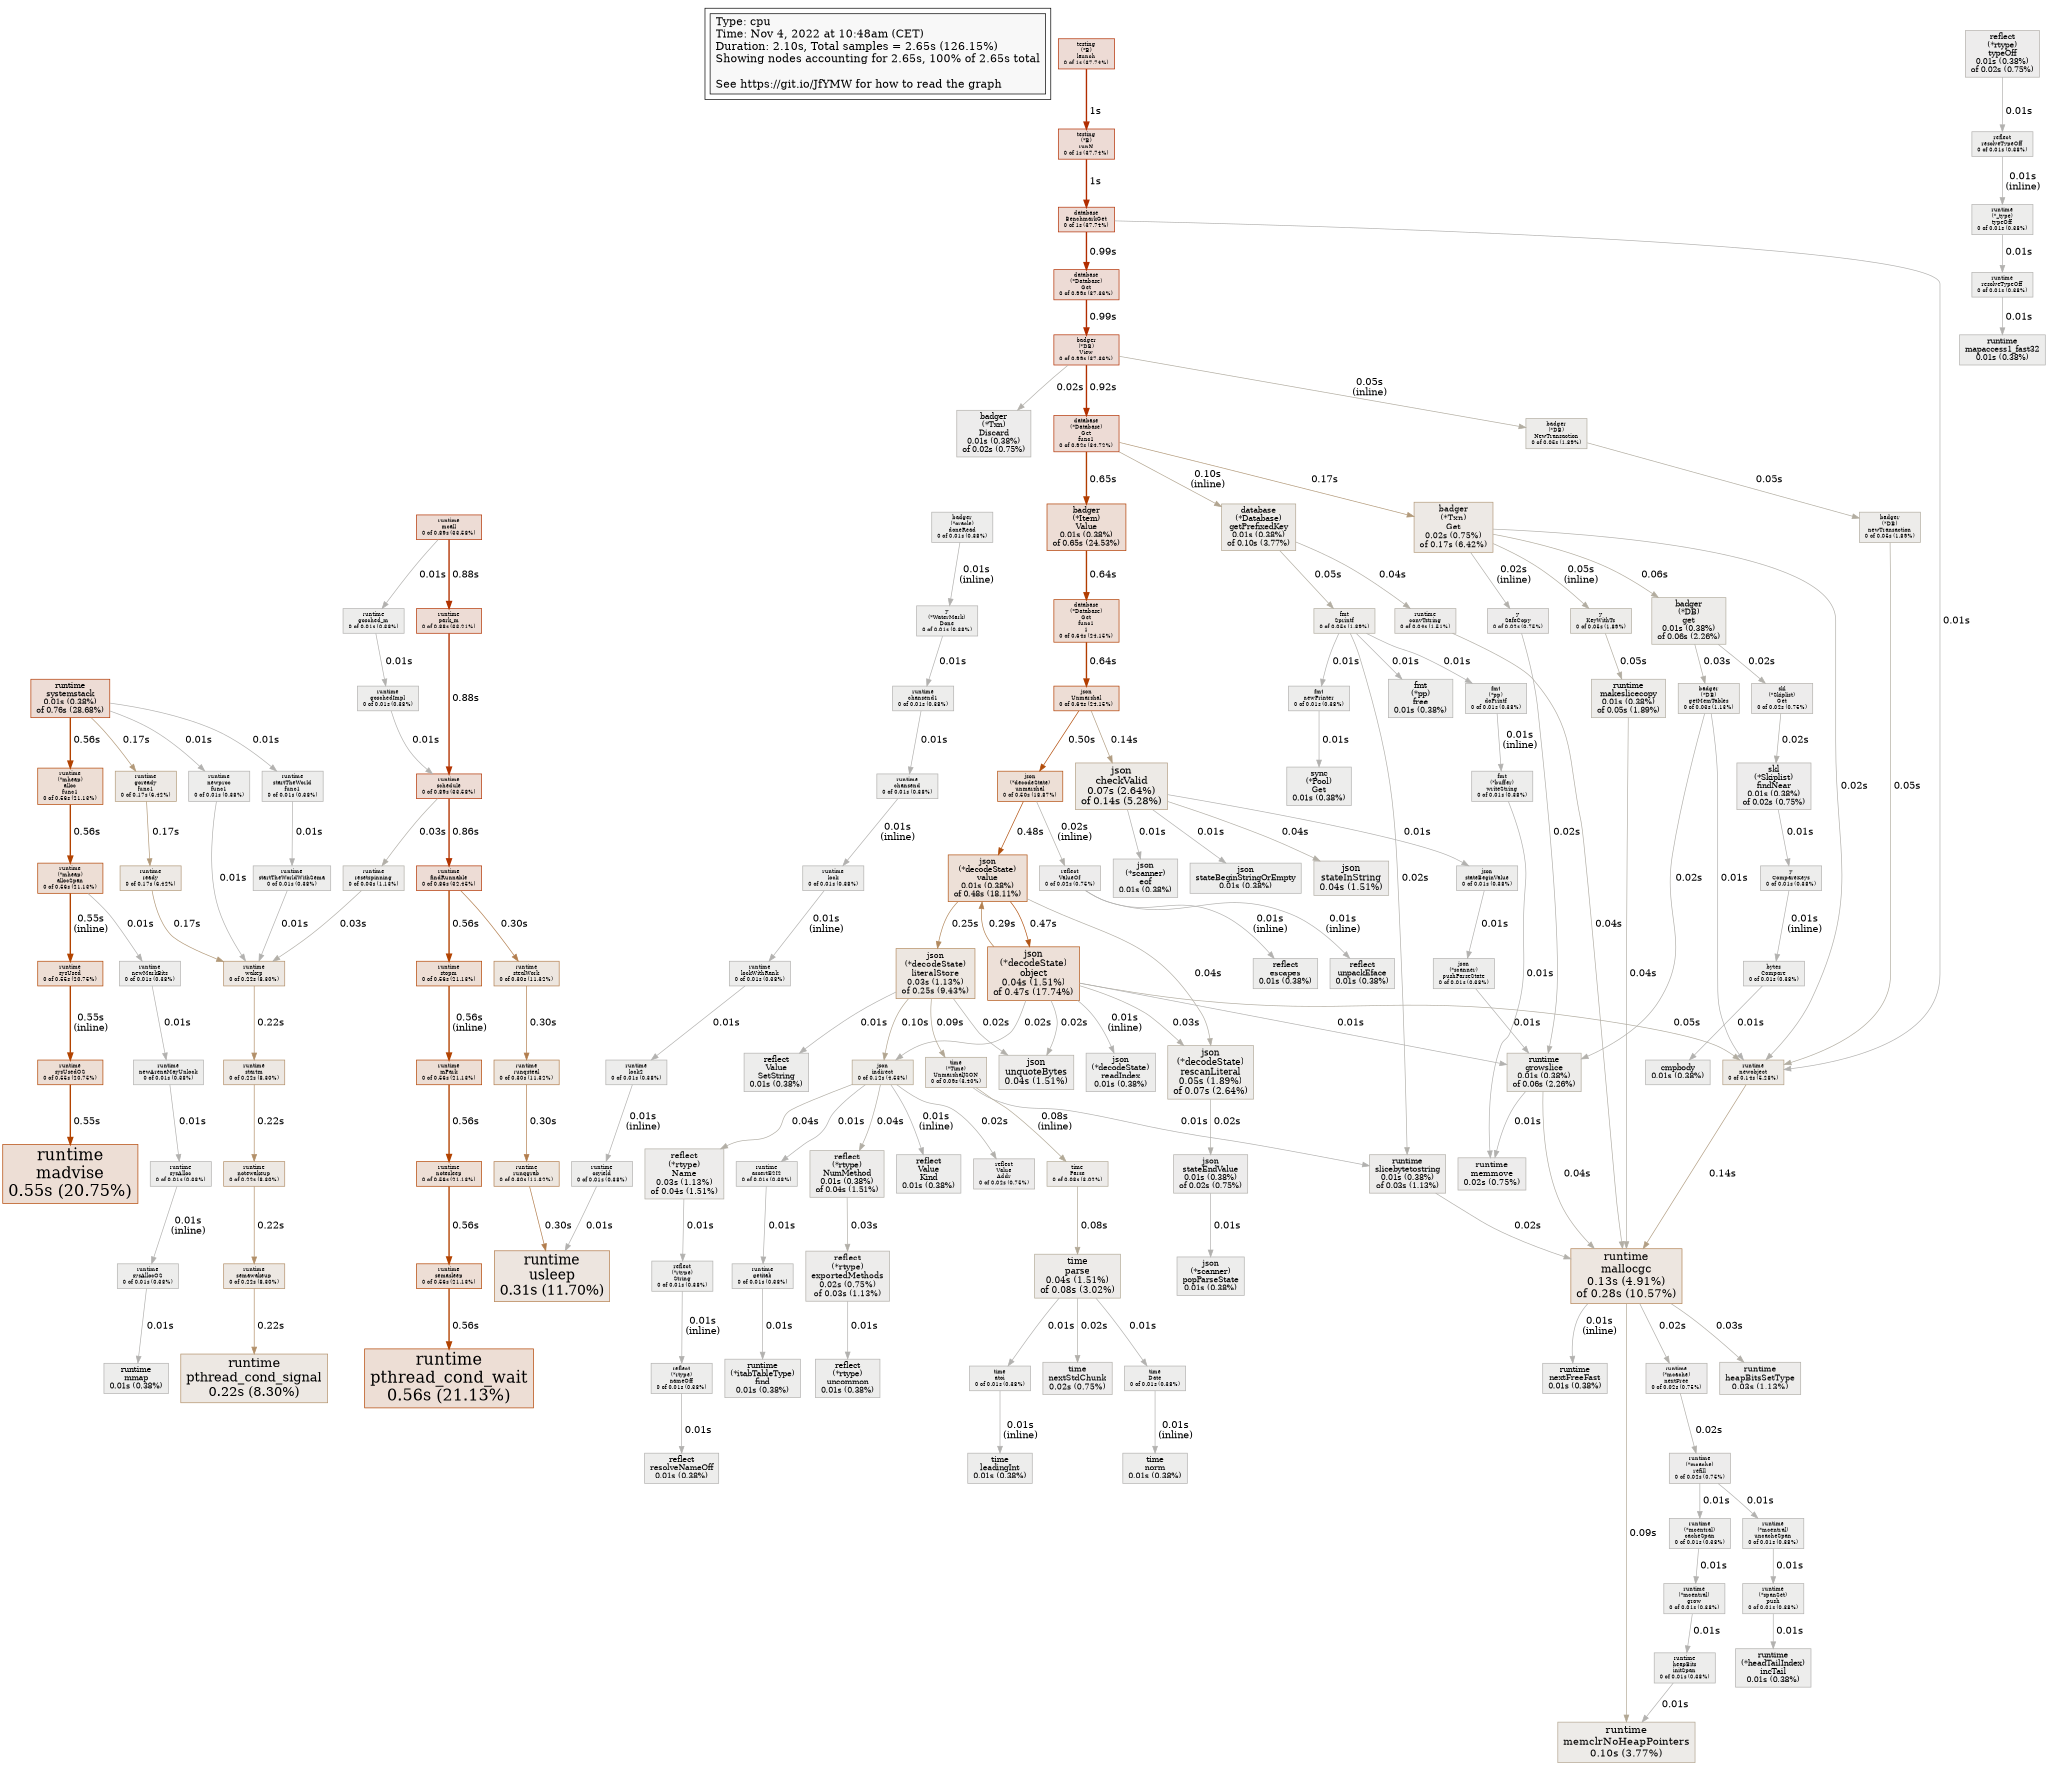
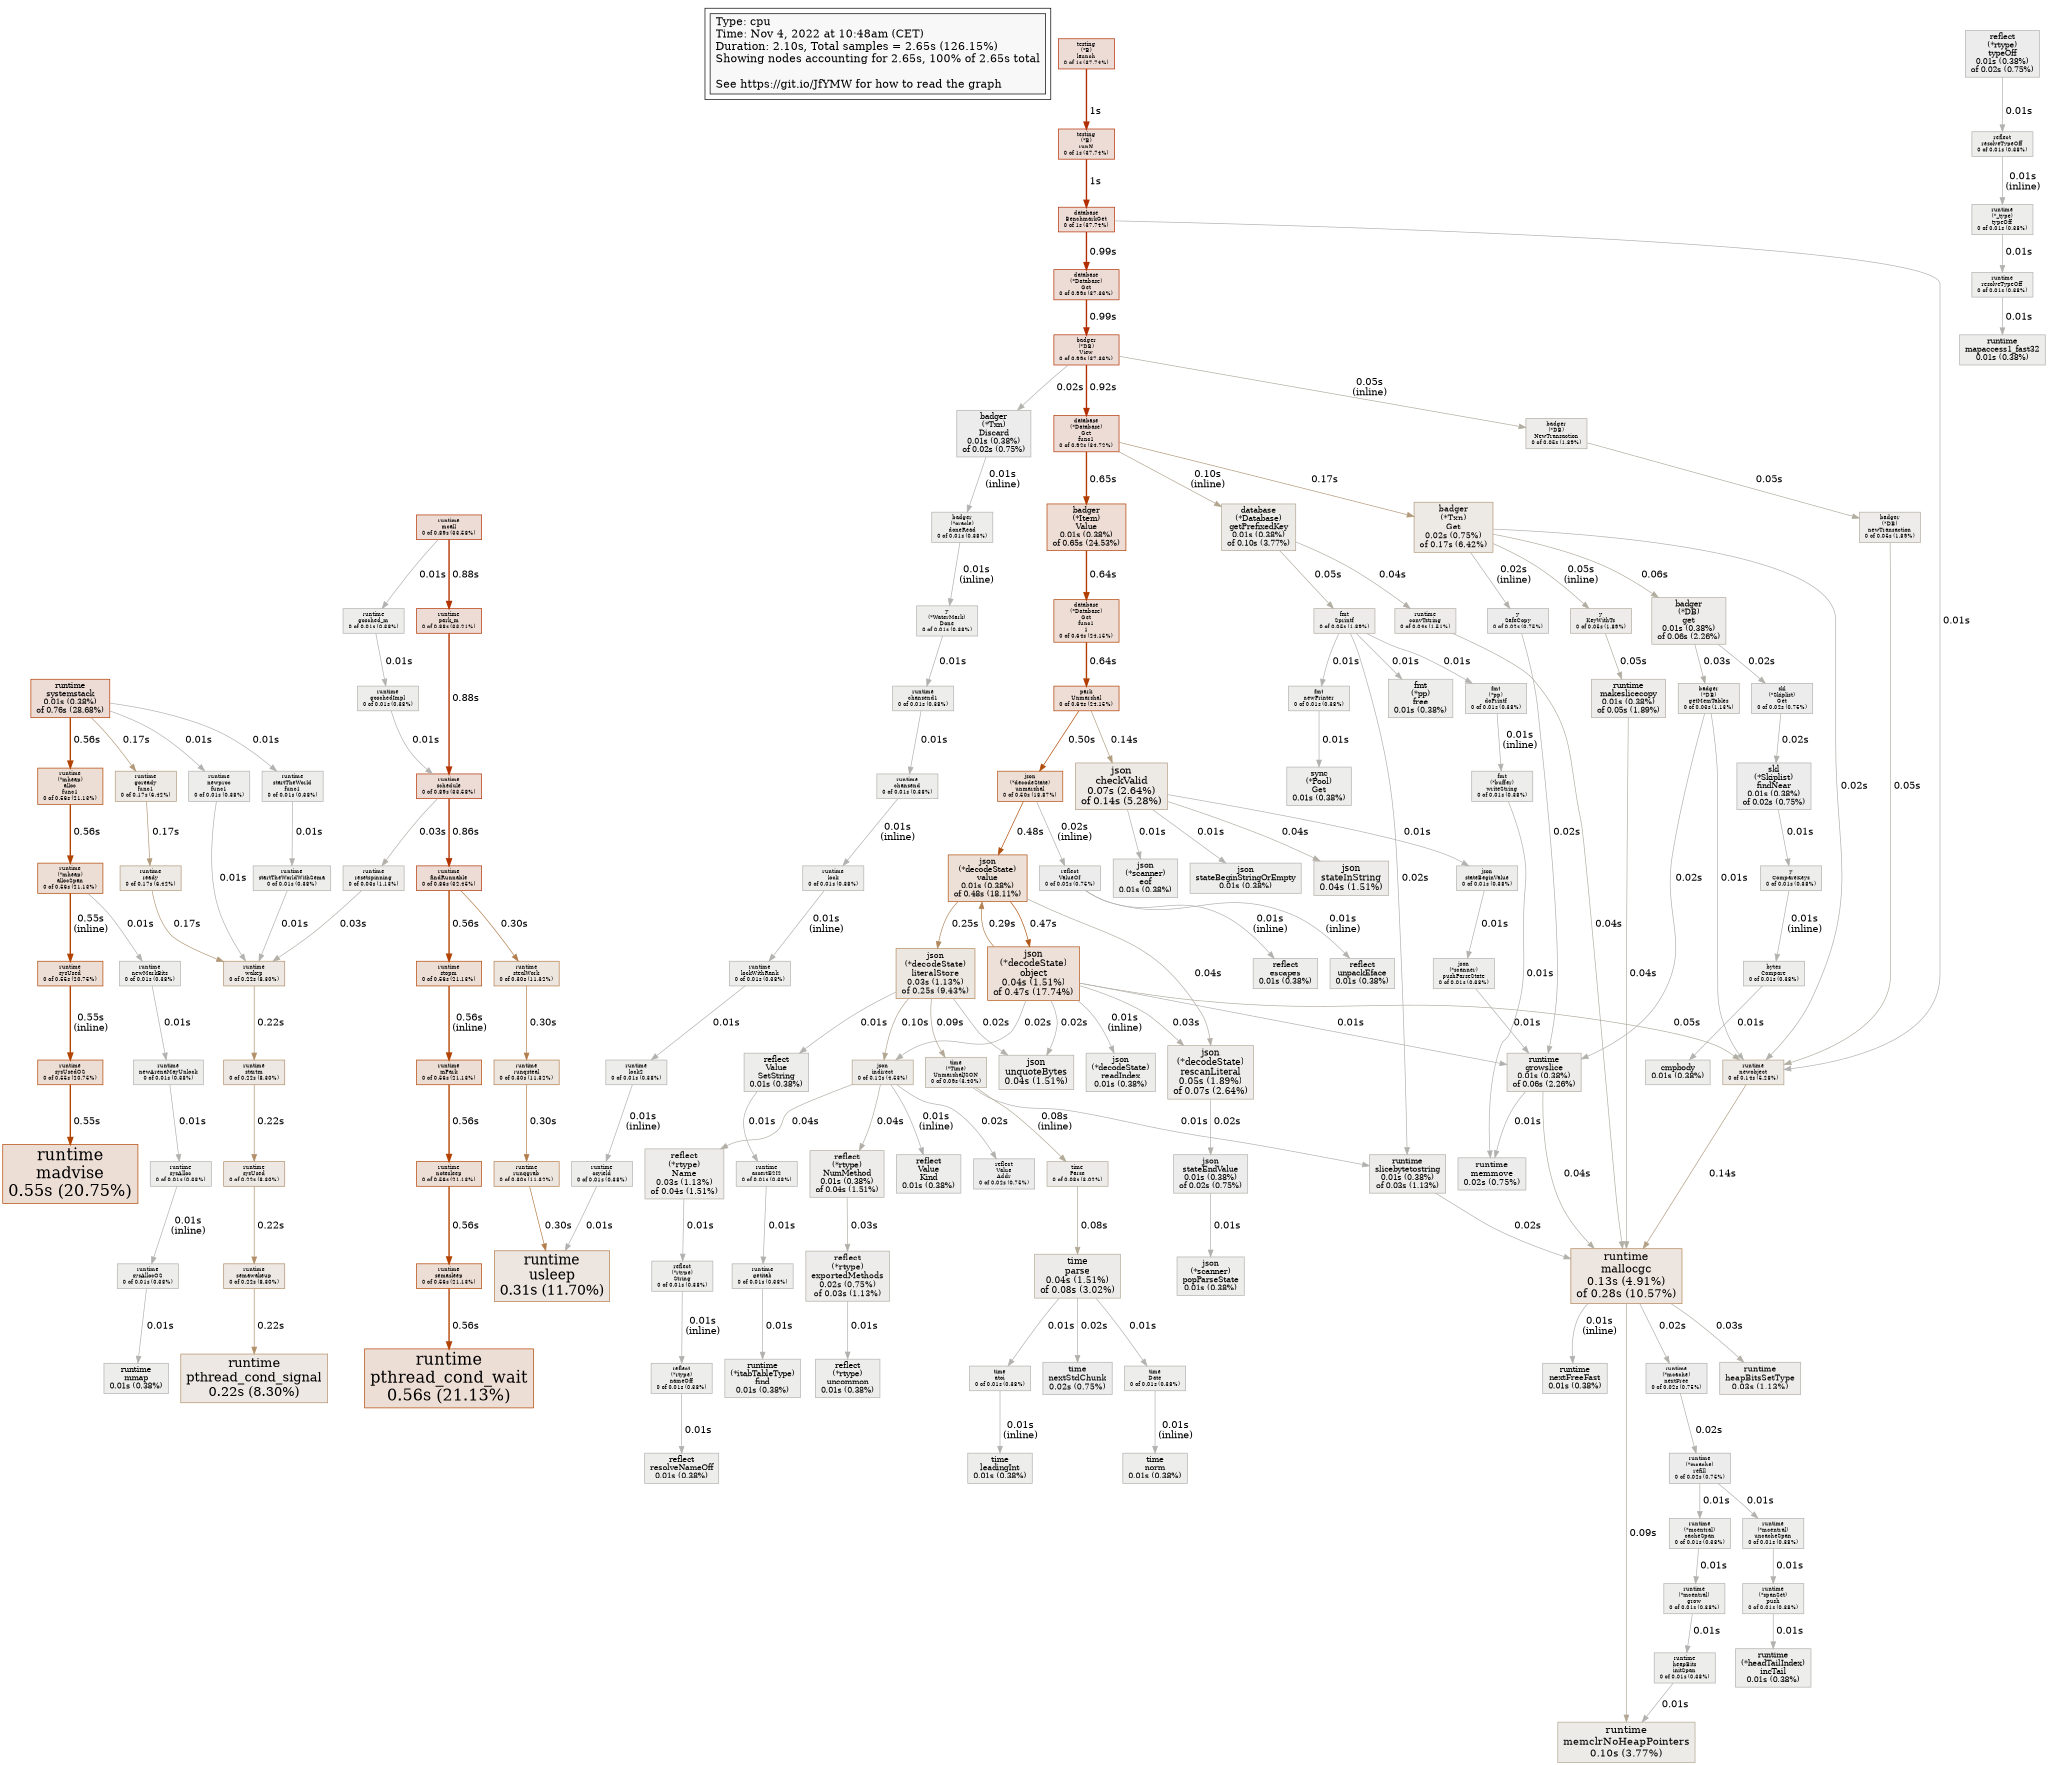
none -> (978, 481)
(1086, 698) -> (1086, 698)
(828, 1123) -> (744, 1123)
(254, 1174) -> (254, 1174)
